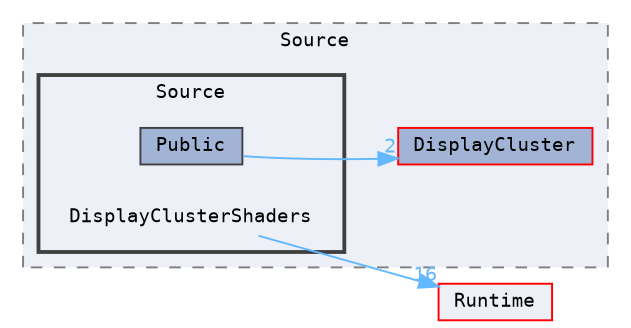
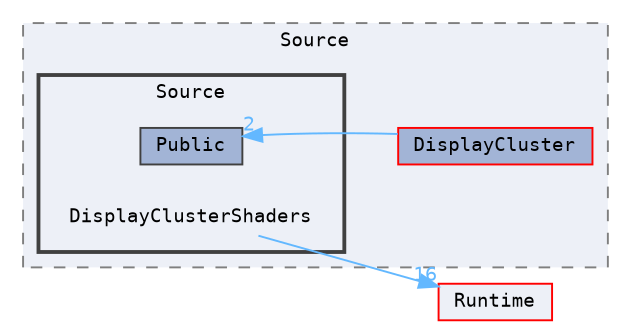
(310, 159) -> (330, 133)
